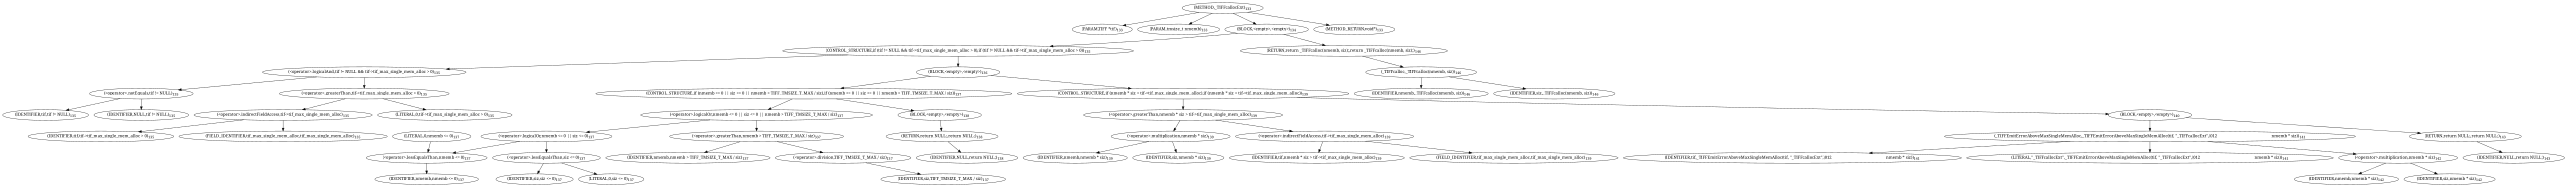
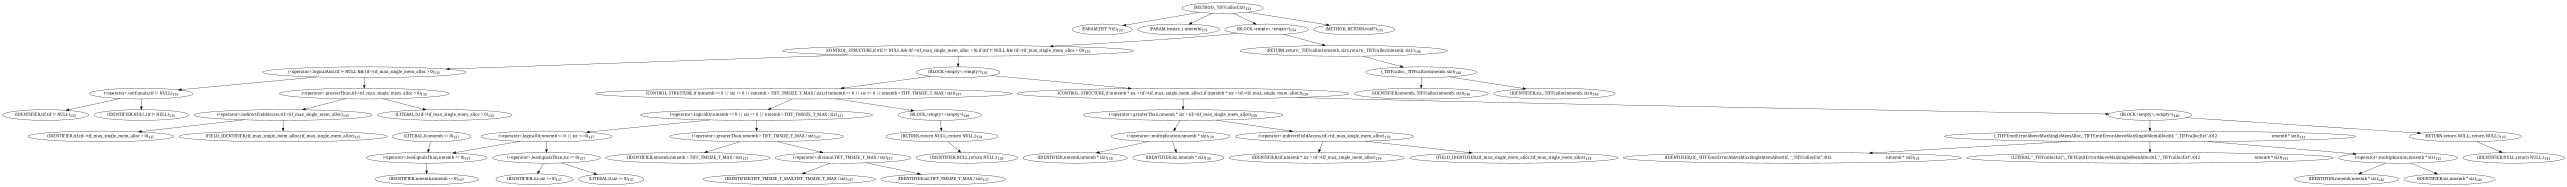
none -> (789, 179)
